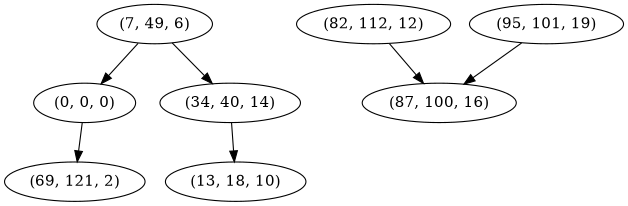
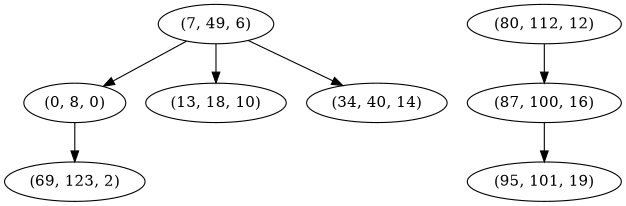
(374, 24) -> (544, 24)
(497, 60) -> (544, 137)
(85, 103) -> (75, 103)
(233, 137) -> (216, 58)
(75, 182) -> (75, 182)
